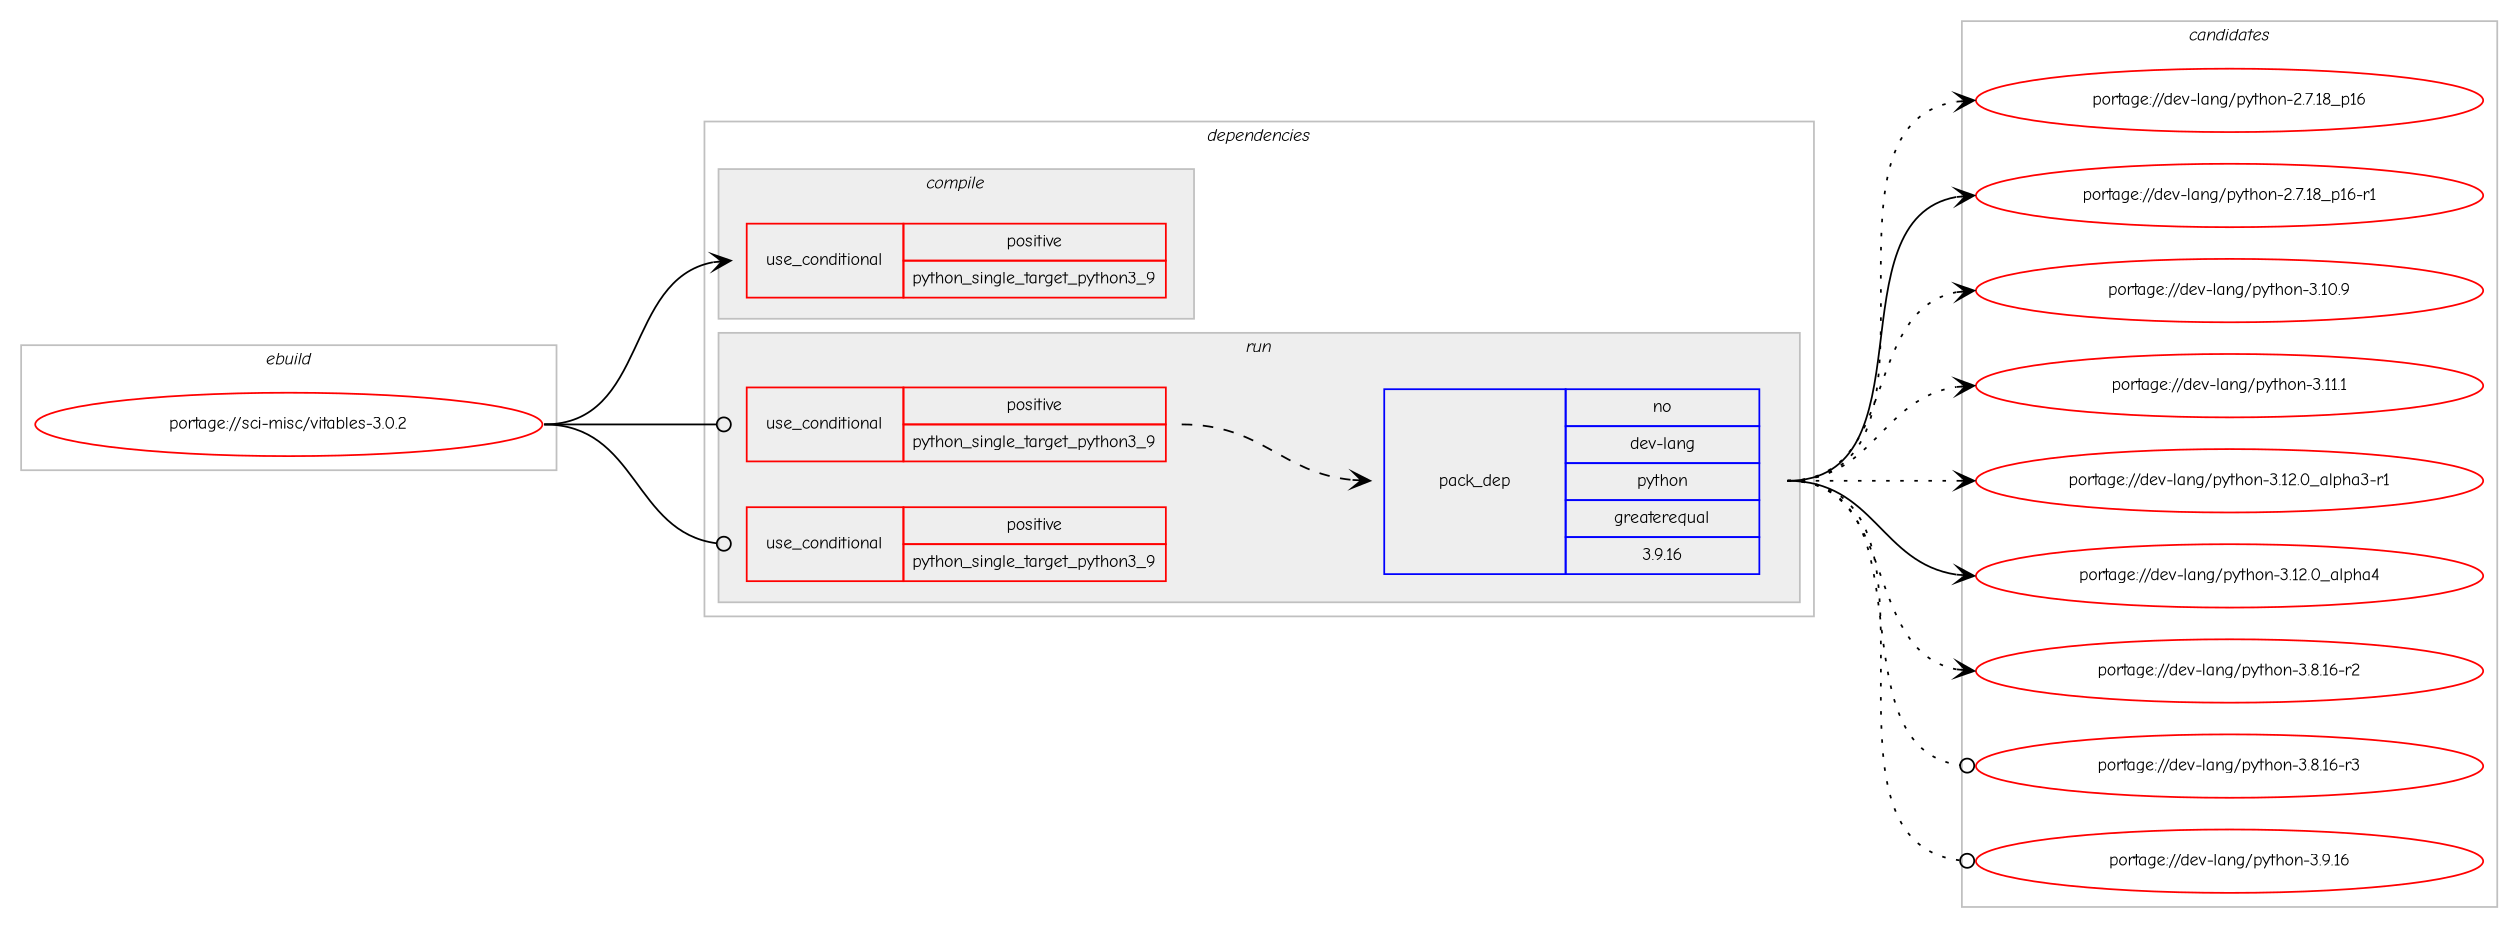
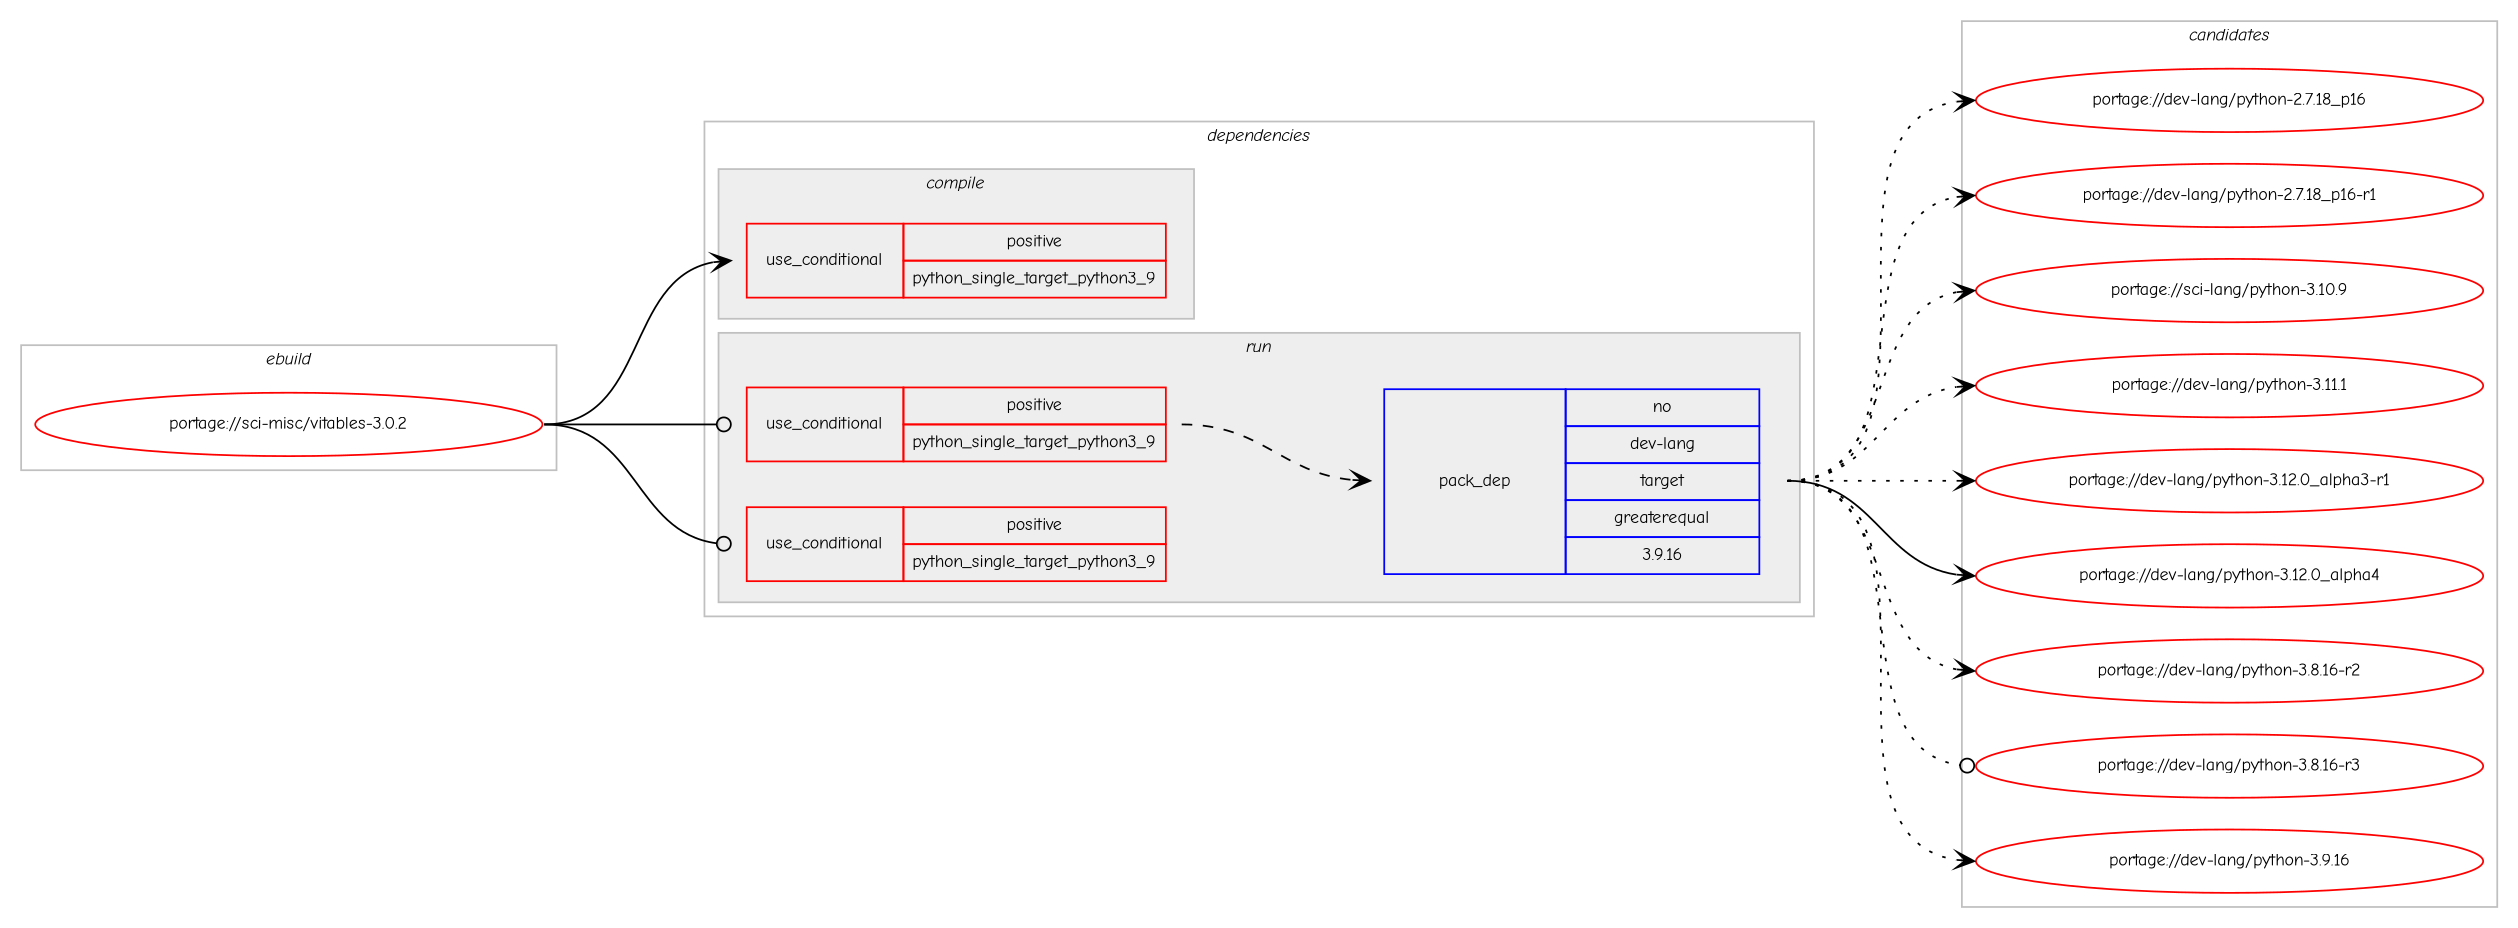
(1894, 267) -> (1894, 267)
(2230, 291) -> (2230, 291)
(1662, 481) -> (1662, 481)
(1881, 687) -> (1881, 697)
